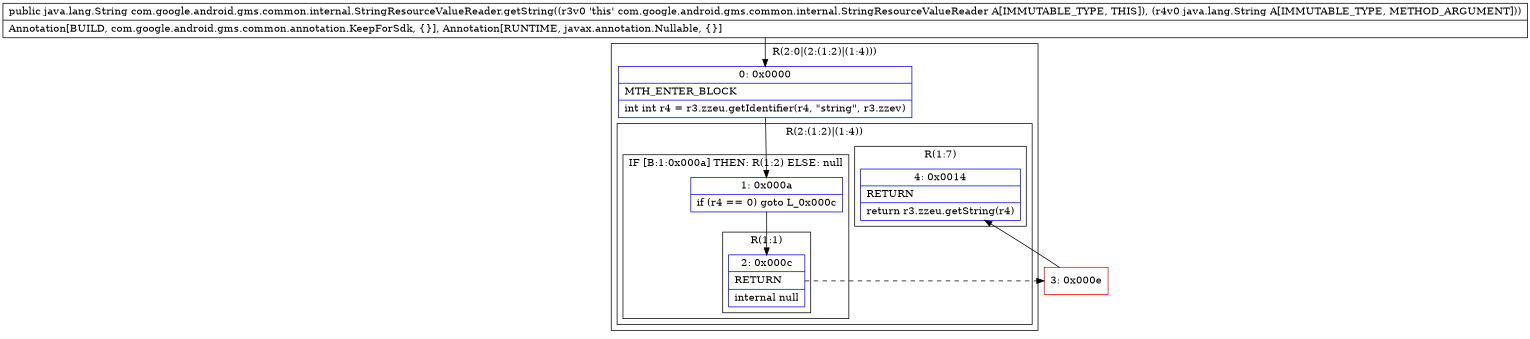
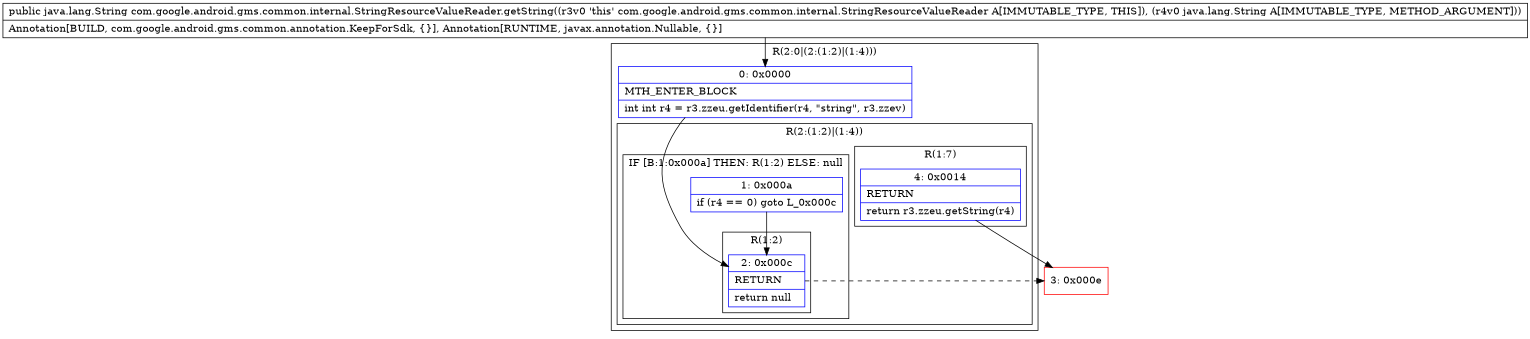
(766, 144) -> (667, 198)
(767, 241) -> (767, 241)
(1025, 245) -> (1011, 242)
(767, 298) -> (763, 298)
